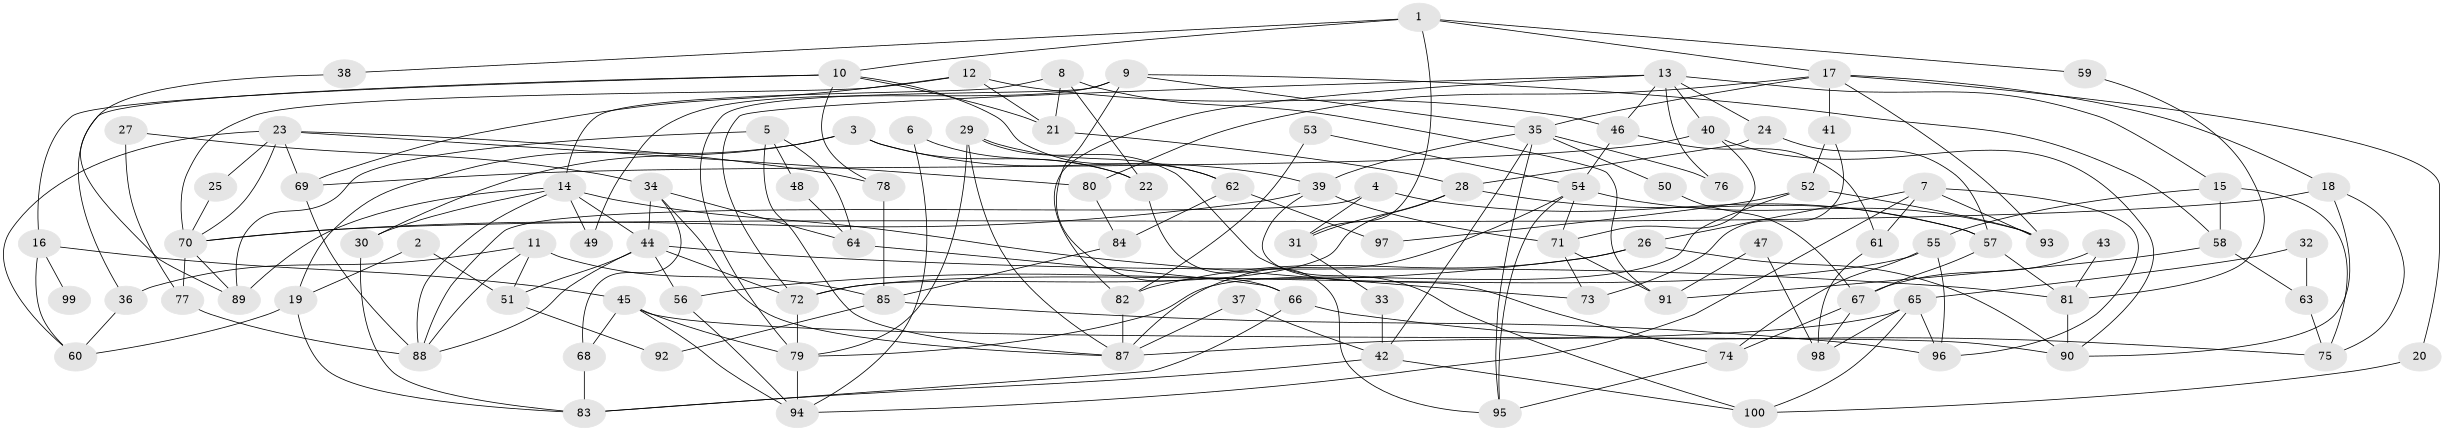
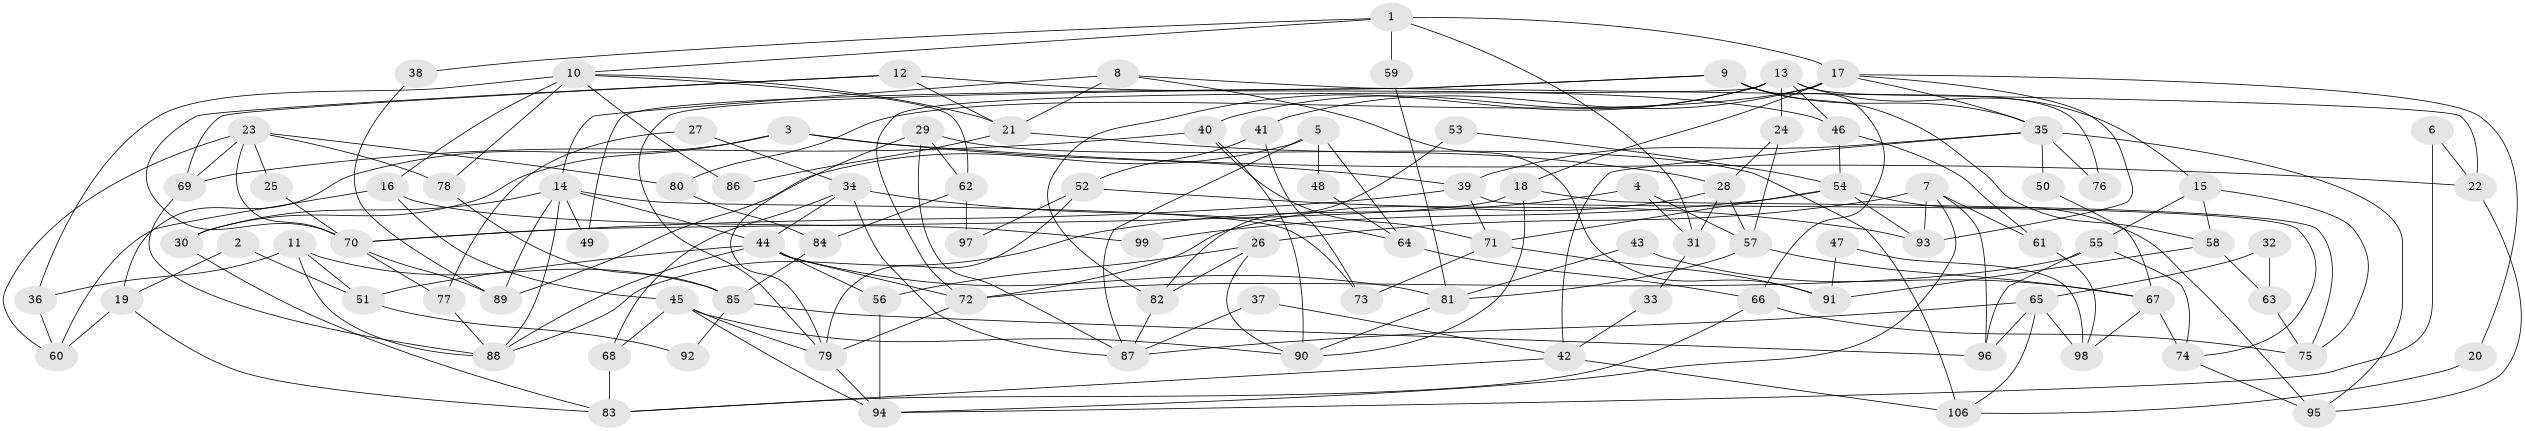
none -> (734, 187)
(1401, 260) -> (1491, 215)
(1755, 413) -> (1958, 413)
